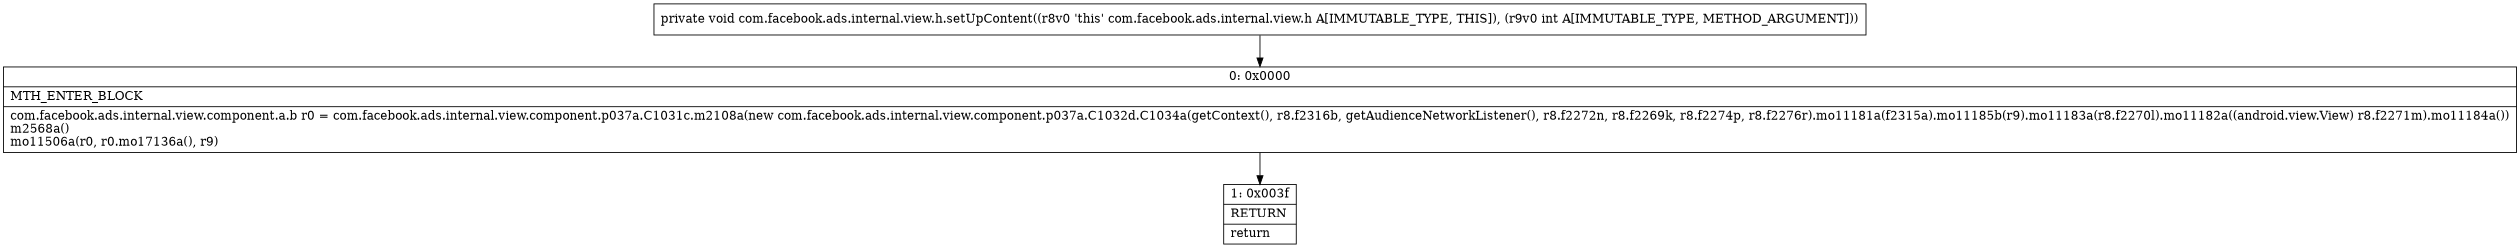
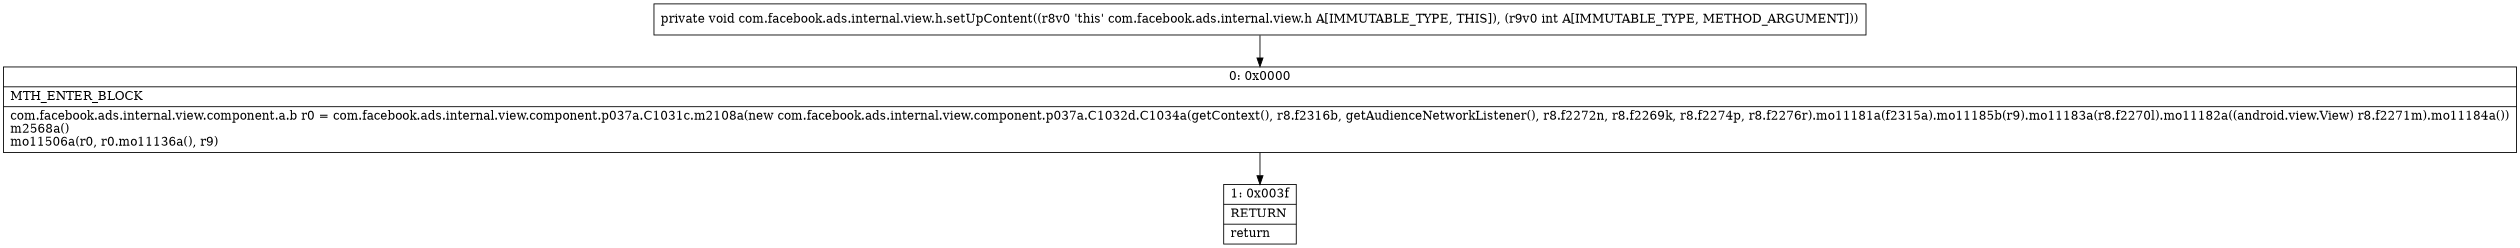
(114, 142) -> (114, 142)
